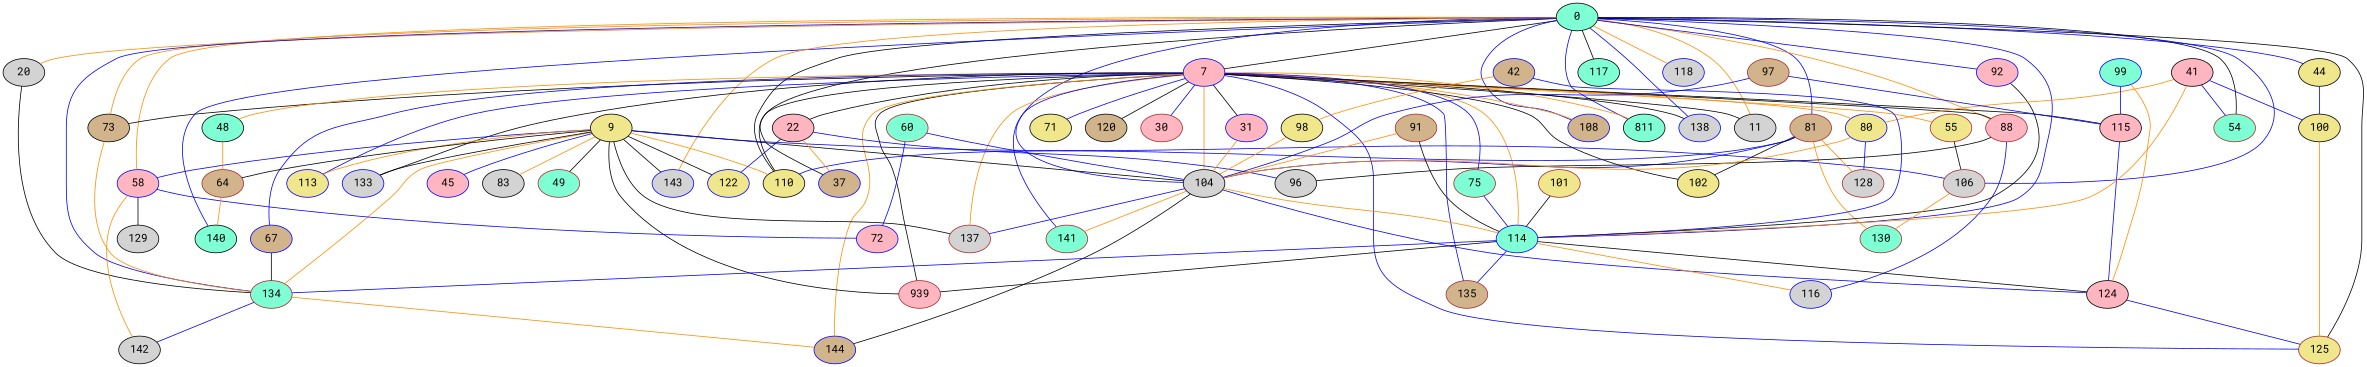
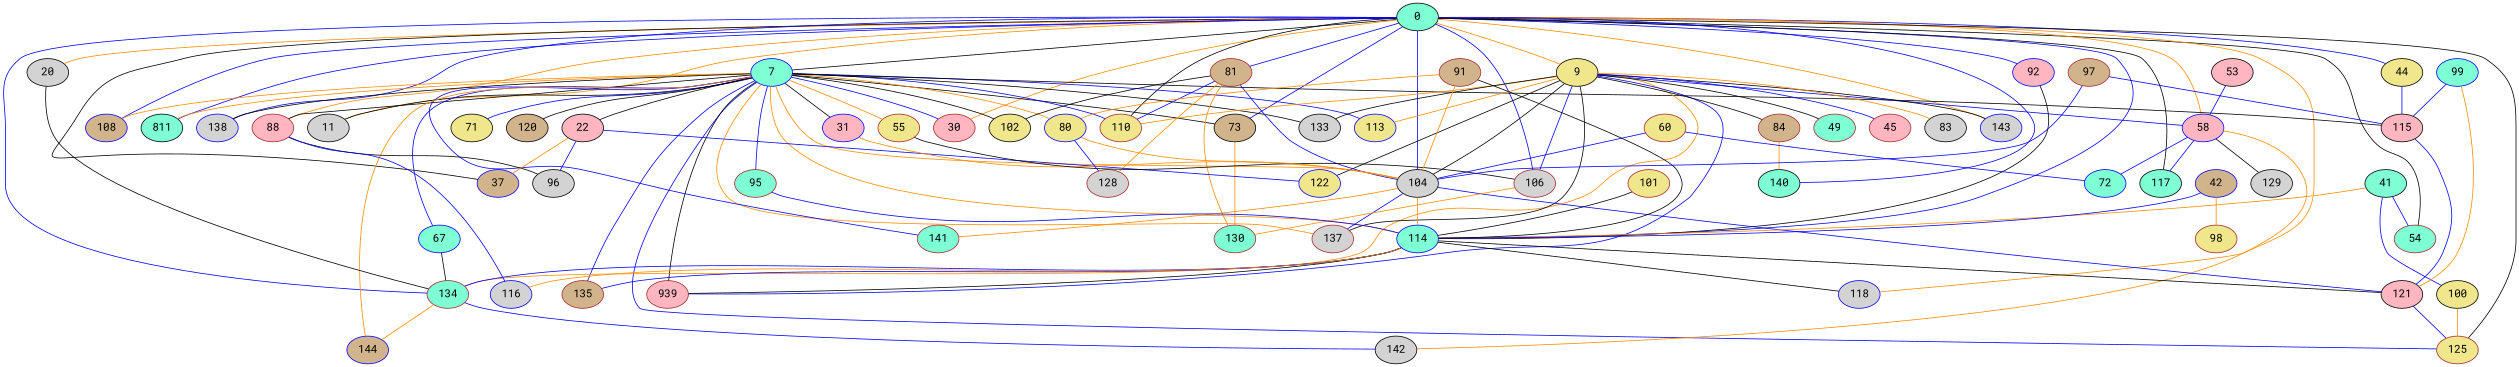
(815, 23) -> (1326, 72)
none -> (1499, 43)
none -> (1180, 54)
(1204, 72) -> (772, 72)
(2192, 72) -> (2386, 183)
none -> (2232, 72)
(942, 84) -> (966, 88)
(2319, 100) -> (2402, 100)
(2037, 101) -> (1322, 84)
(223, 128) -> none
(907, 128) -> (1665, 128)
(1302, 128) -> (2216, 239)
none -> (2182, 156)
(1246, 159) -> none
(223, 183) -> (1779, 128)
(363, 183) -> (1320, 128)
(448, 183) -> (1890, 128)
(784, 183) -> (1121, 128)
(1475, 183) -> (755, 183)
(271, 239) -> (439, 239)
(877, 239) -> (2105, 183)
(118, 259) -> (1235, 183)
(722, 264) -> (1336, 266)
none -> (1638, 267)
(1045, 275) -> none
(2107, 294) -> (2402, 294)
